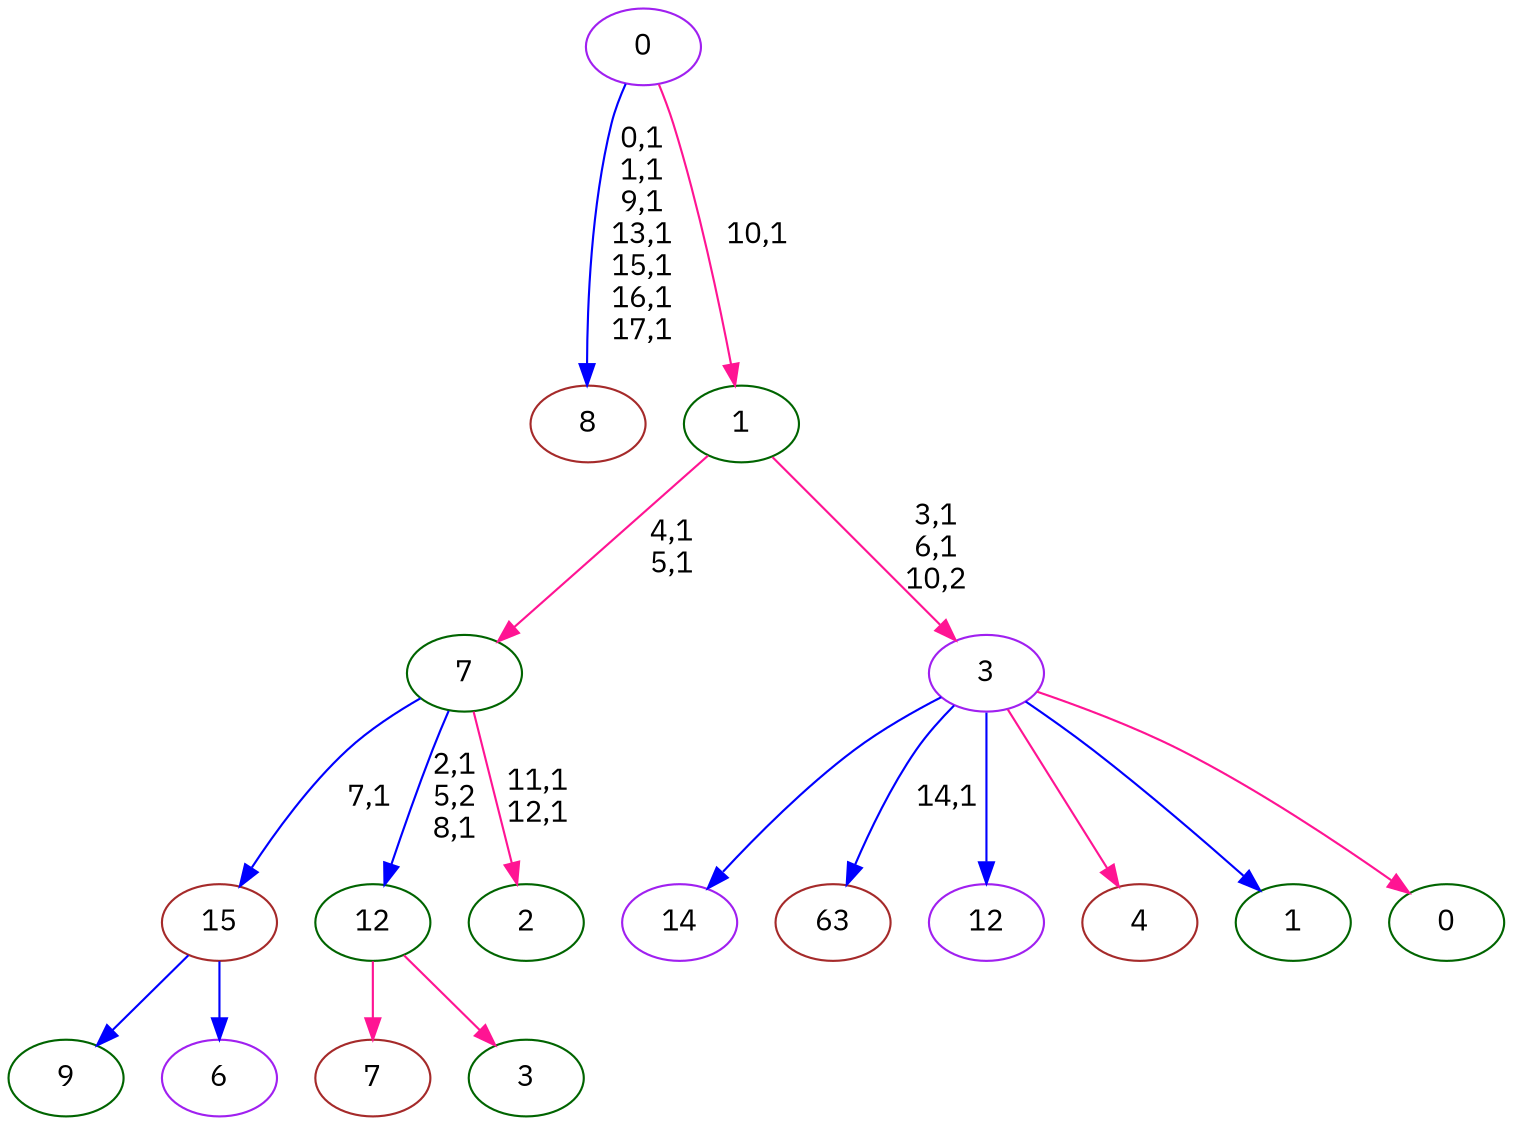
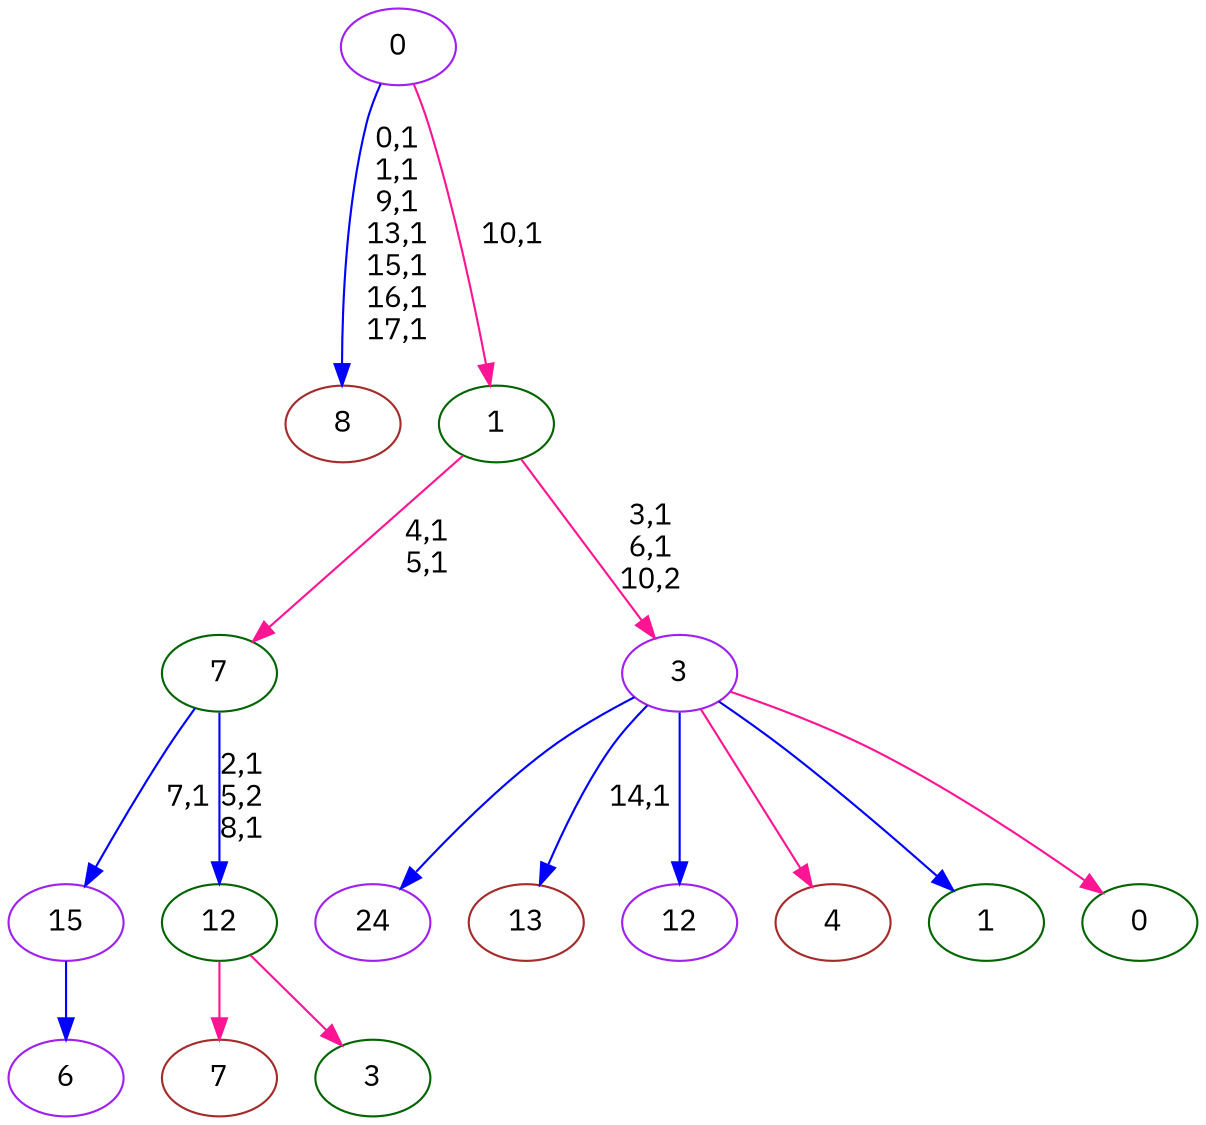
(219, 923) -> (66, 923)
(526, 923) -> none
(680, 923) -> (373, 923)
(833, 923) -> (526, 923)
(66, 1078) -> none
